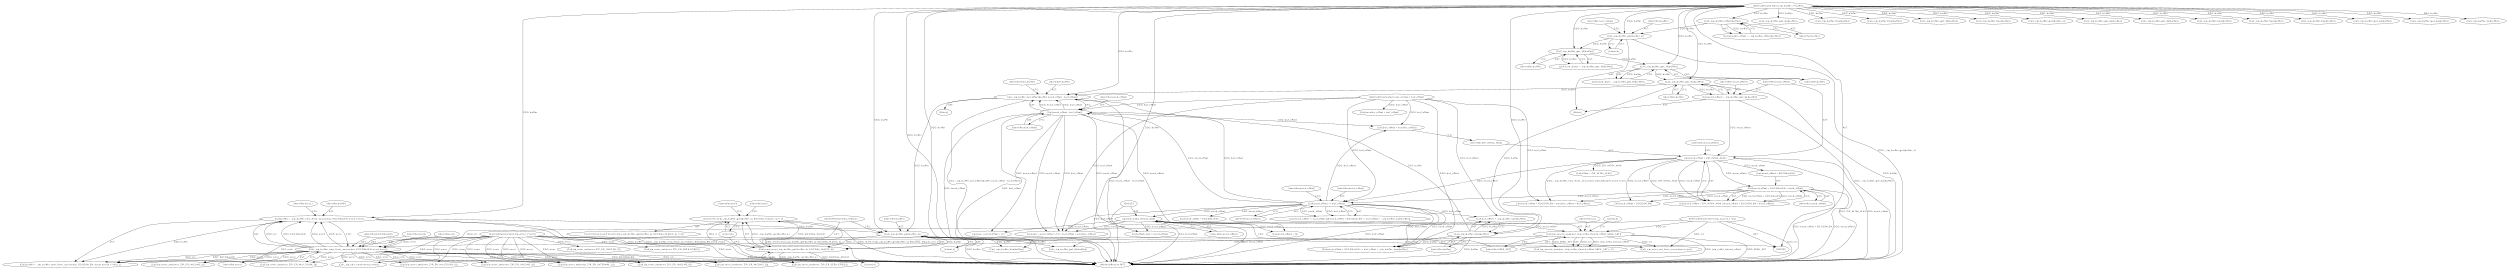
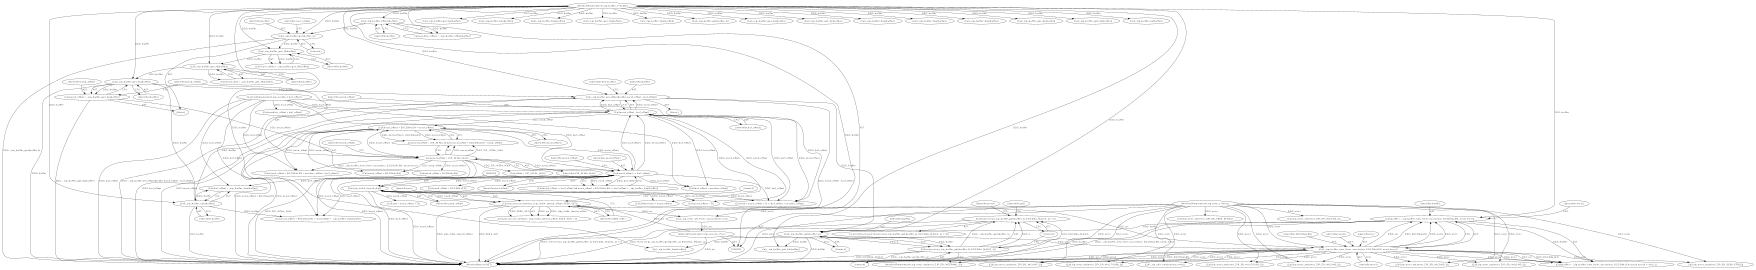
(1441, 135) -> (517, 168)
(1015, 174) -> (524, 120)
(841, 219) -> none
(1166, 225) -> (122, 258)
(1690, 234) -> (702, 226)
(586, 265) -> (924, 265)
